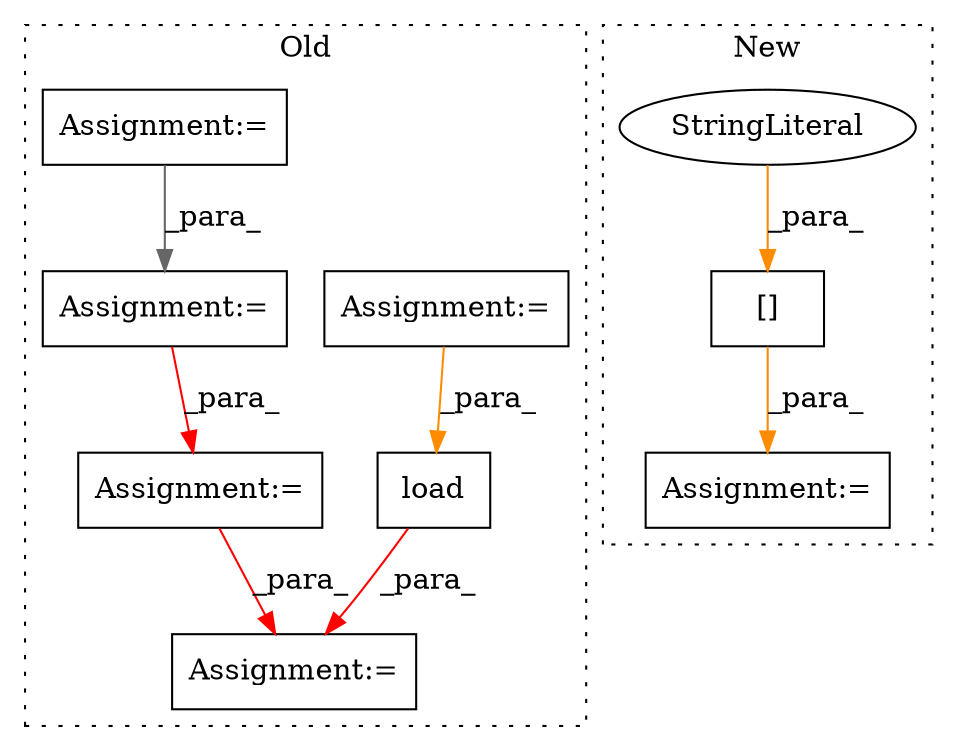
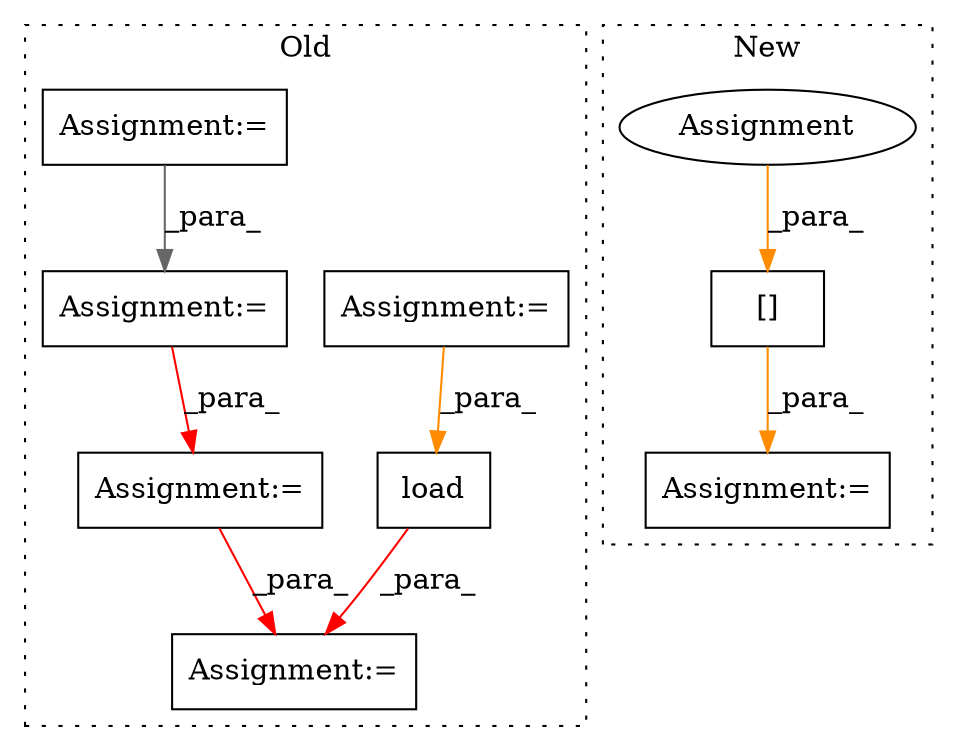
(768, 127) -> (768, 127)
